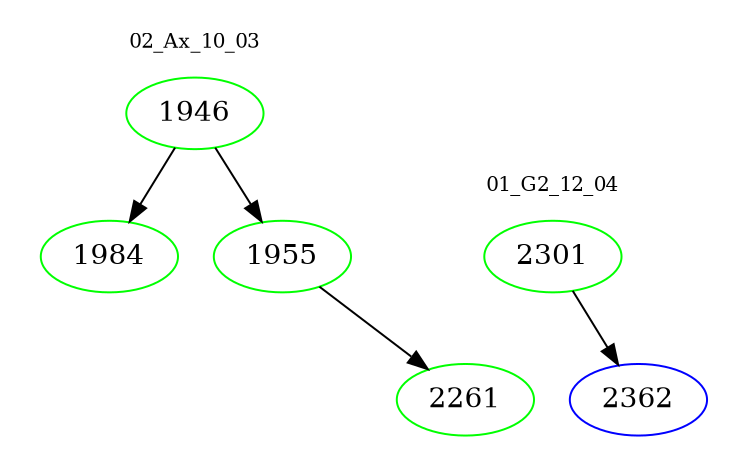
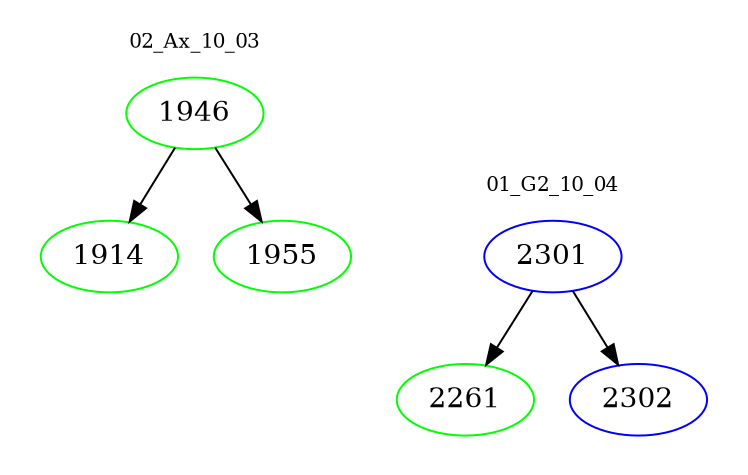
(553, 186) -> (553, 186)
(109, 257) -> (109, 257)
(553, 257) -> (553, 257)
(365, 322) -> (515, 319)
(638, 400) -> (638, 400)
